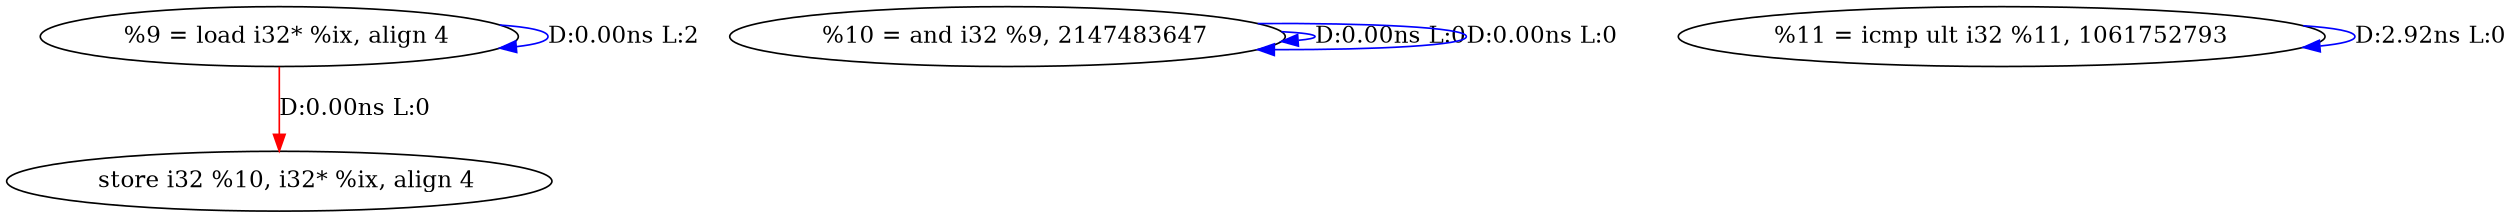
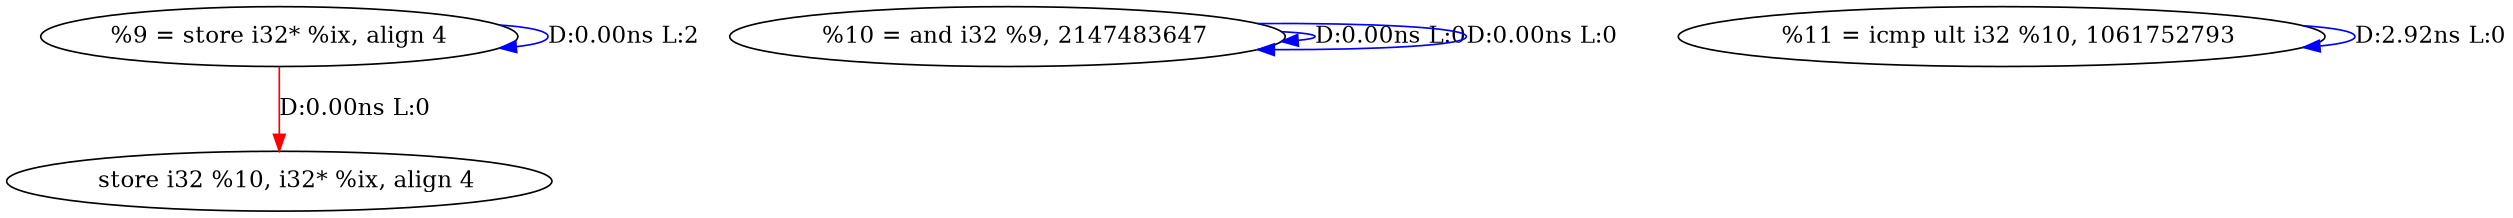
(279, 37) -> (279, 37)
(2002, 37) -> (2002, 37)
